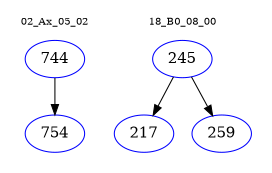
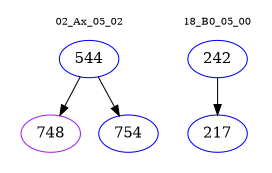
(183, 22) -> (218, 22)
(55, 59) -> (89, 59)
(182, 59) -> (218, 59)
none -> (51, 134)
(222, 134) -> none
